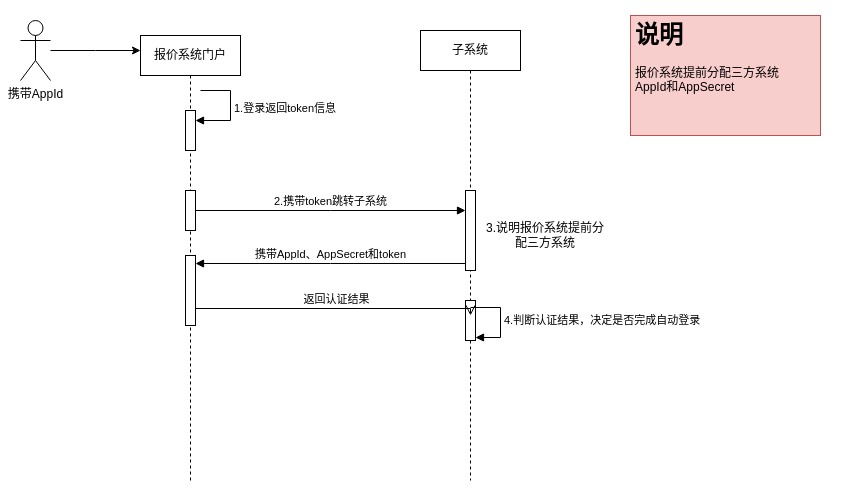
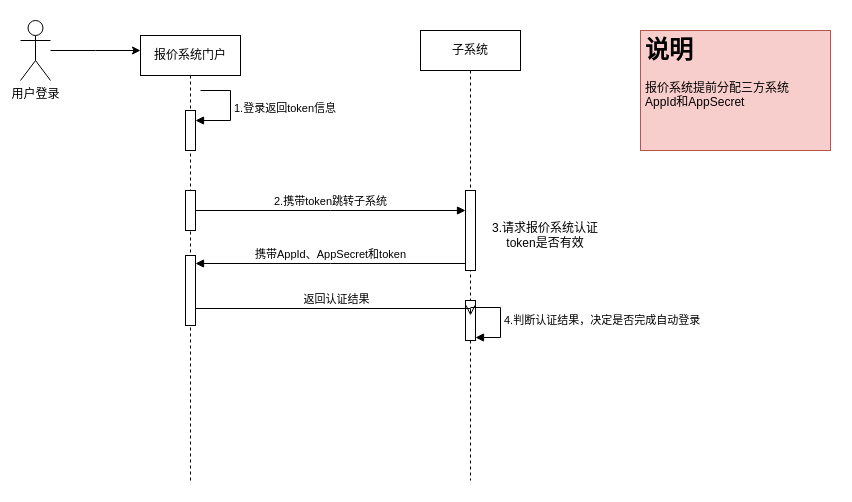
(726, 76) -> (736, 91)
(36, 95) -> (36, 95)
(546, 236) -> (546, 236)
